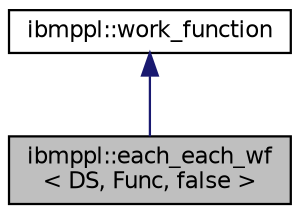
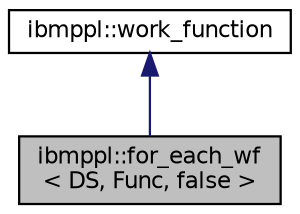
(150, 170) -> (150, 170)
